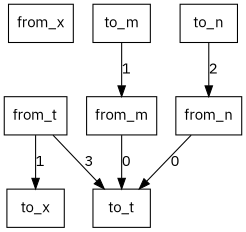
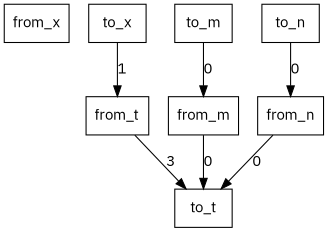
(126, 70) -> (208, 70)
(214, 70) -> (295, 70)
(36, 157) -> (117, 64)
